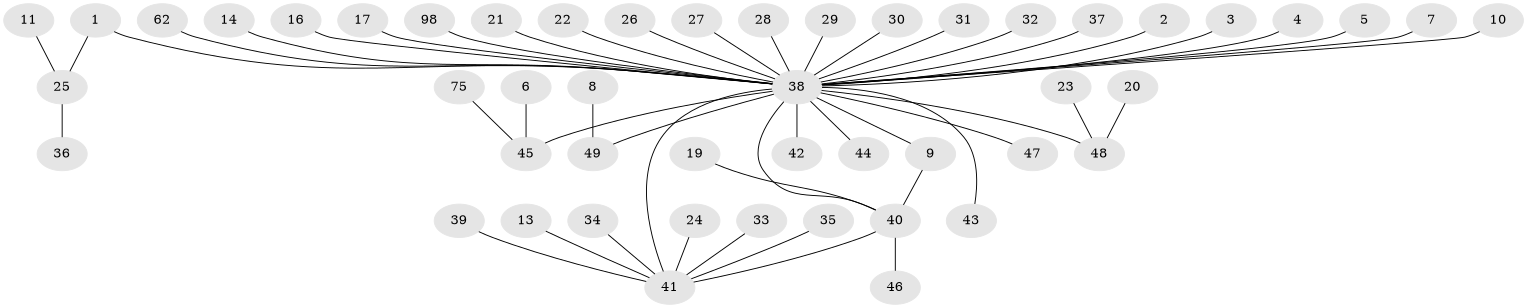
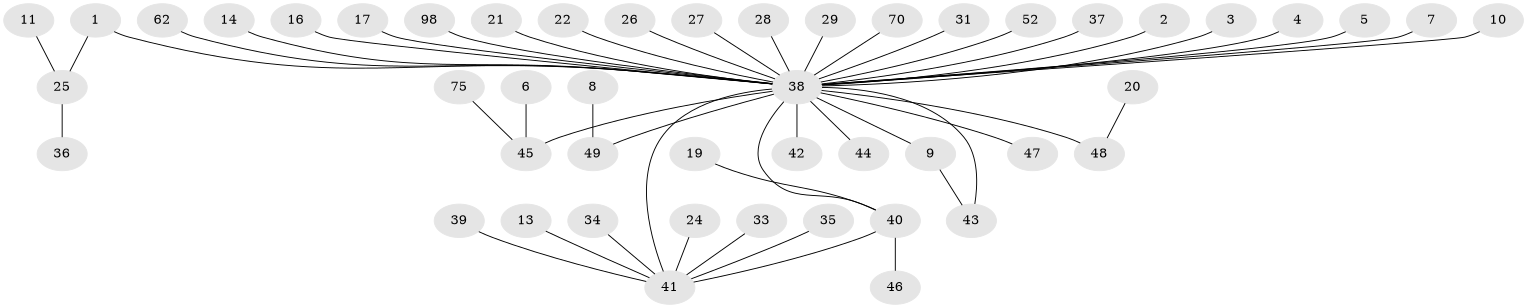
(897, 20) -> (897, 20)
(1031, 20) -> (1031, 20)
(1066, 87) -> none
(913, 187) -> (951, 187)
